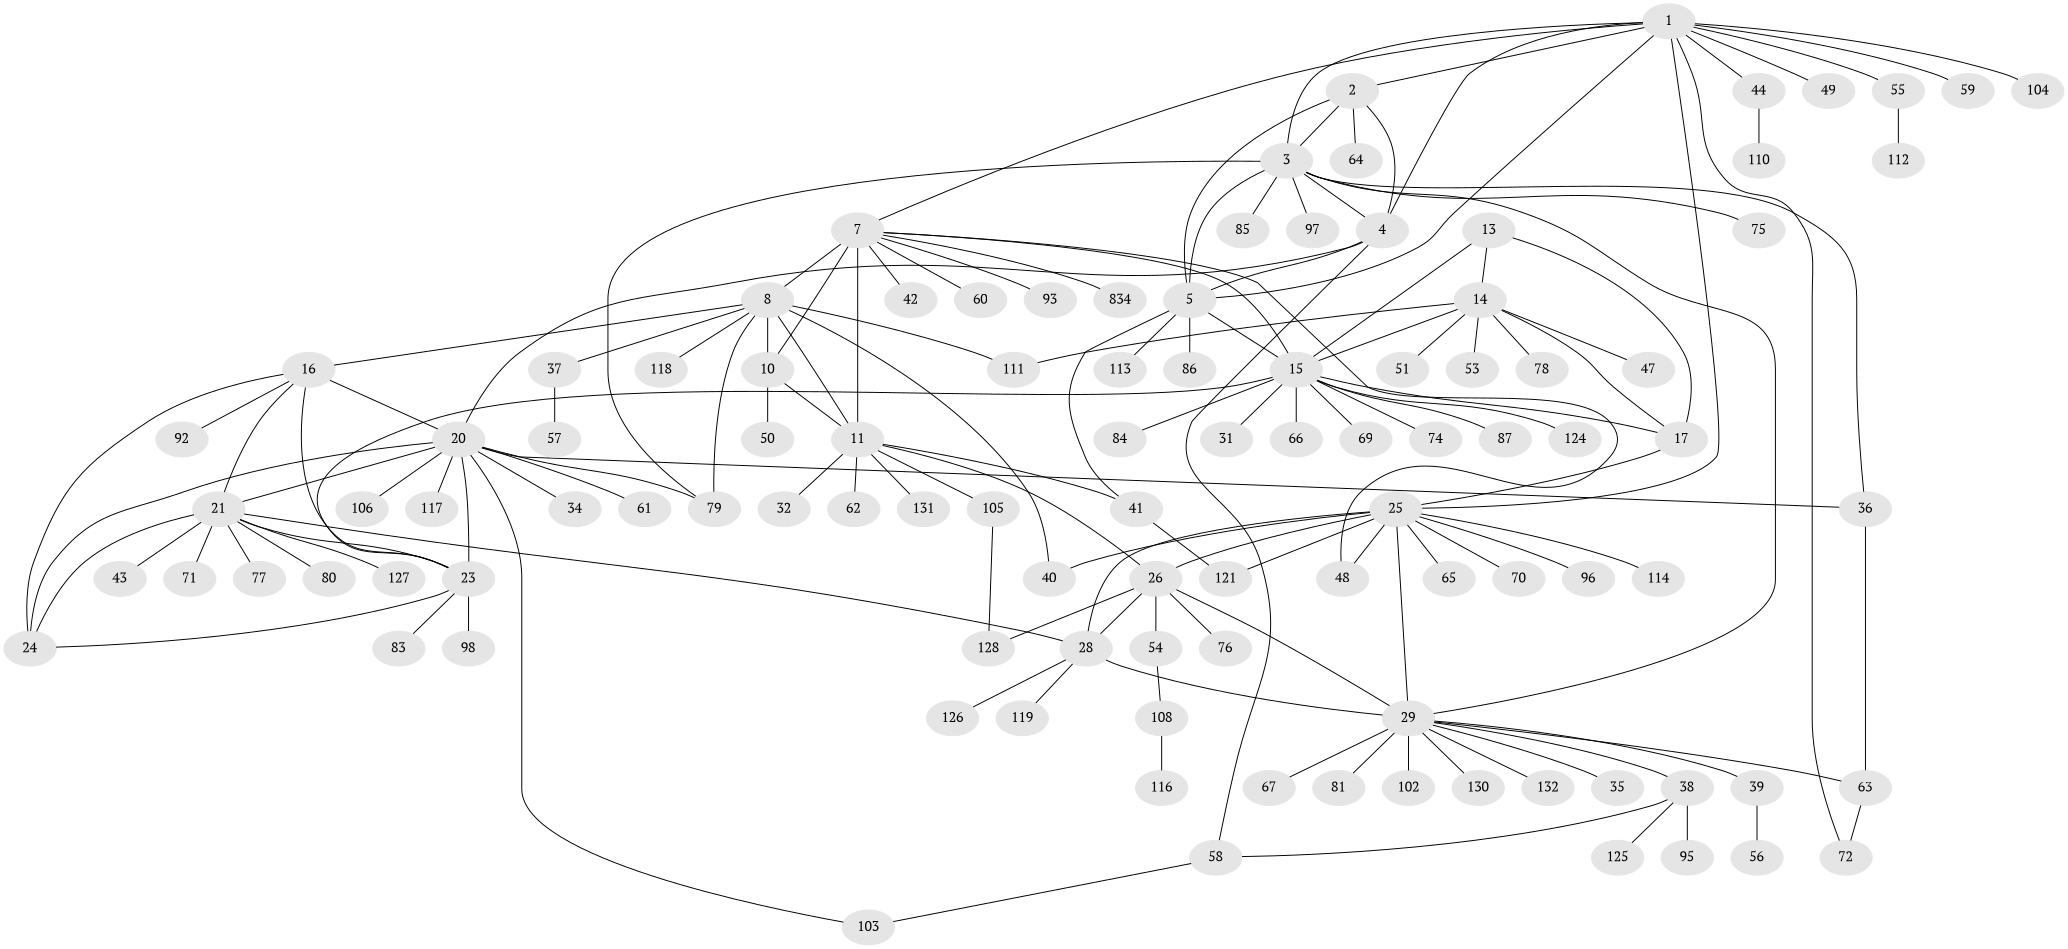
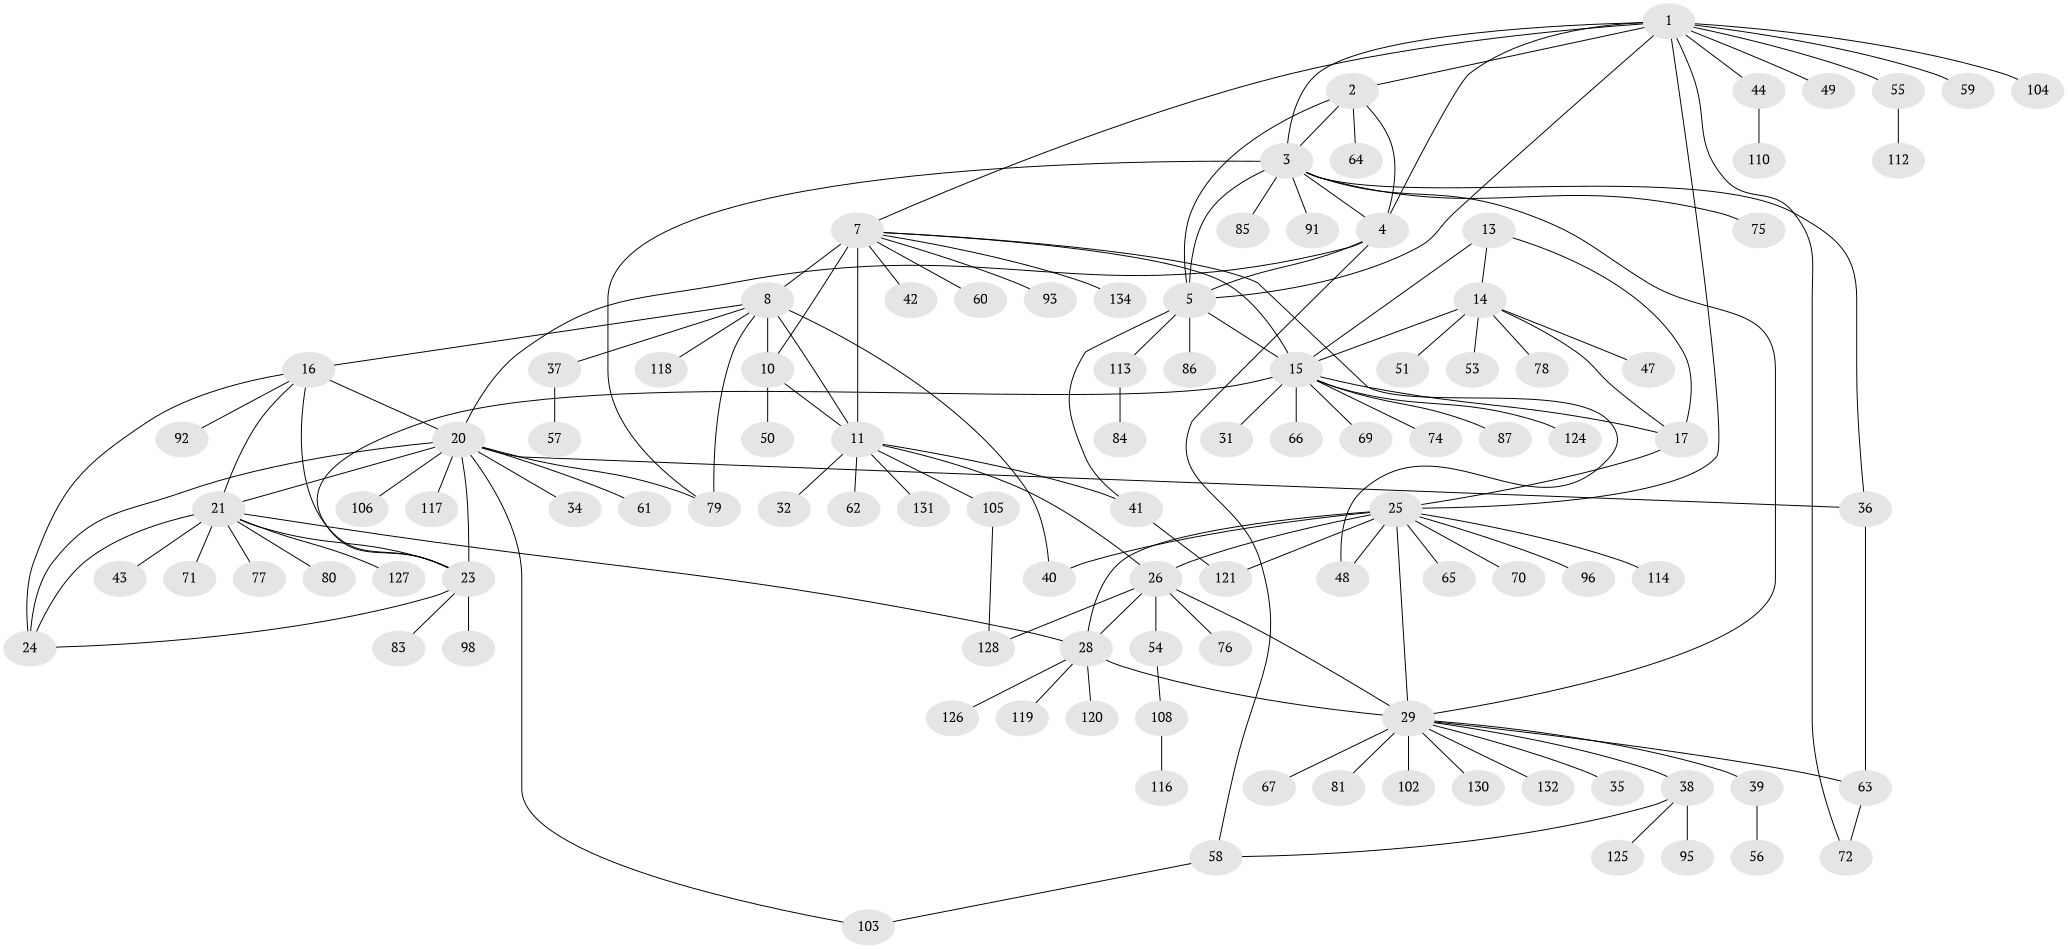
(1313, 230) -> (1313, 230)
(1120, 300) -> (1120, 300)
(1014, 370) -> none
(1221, 400) -> (1120, 405)
none -> (1092, 718)
